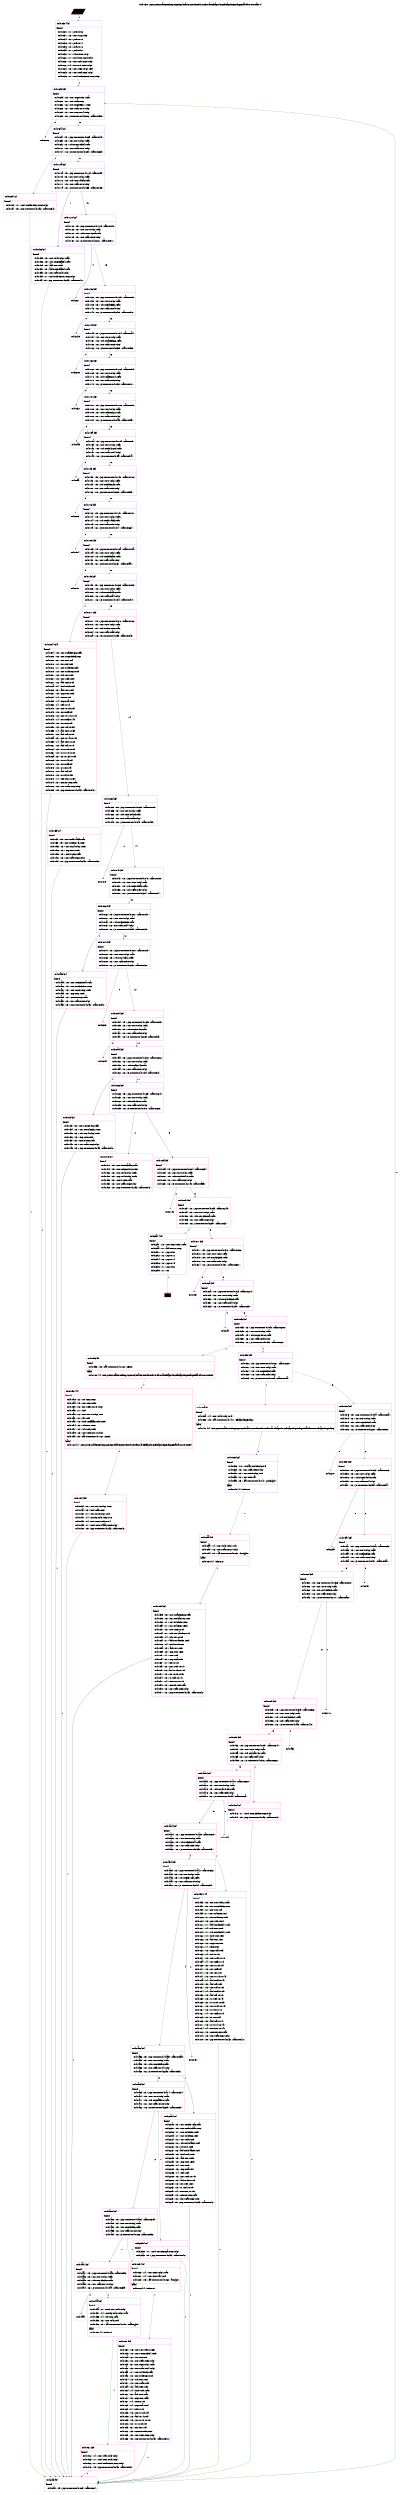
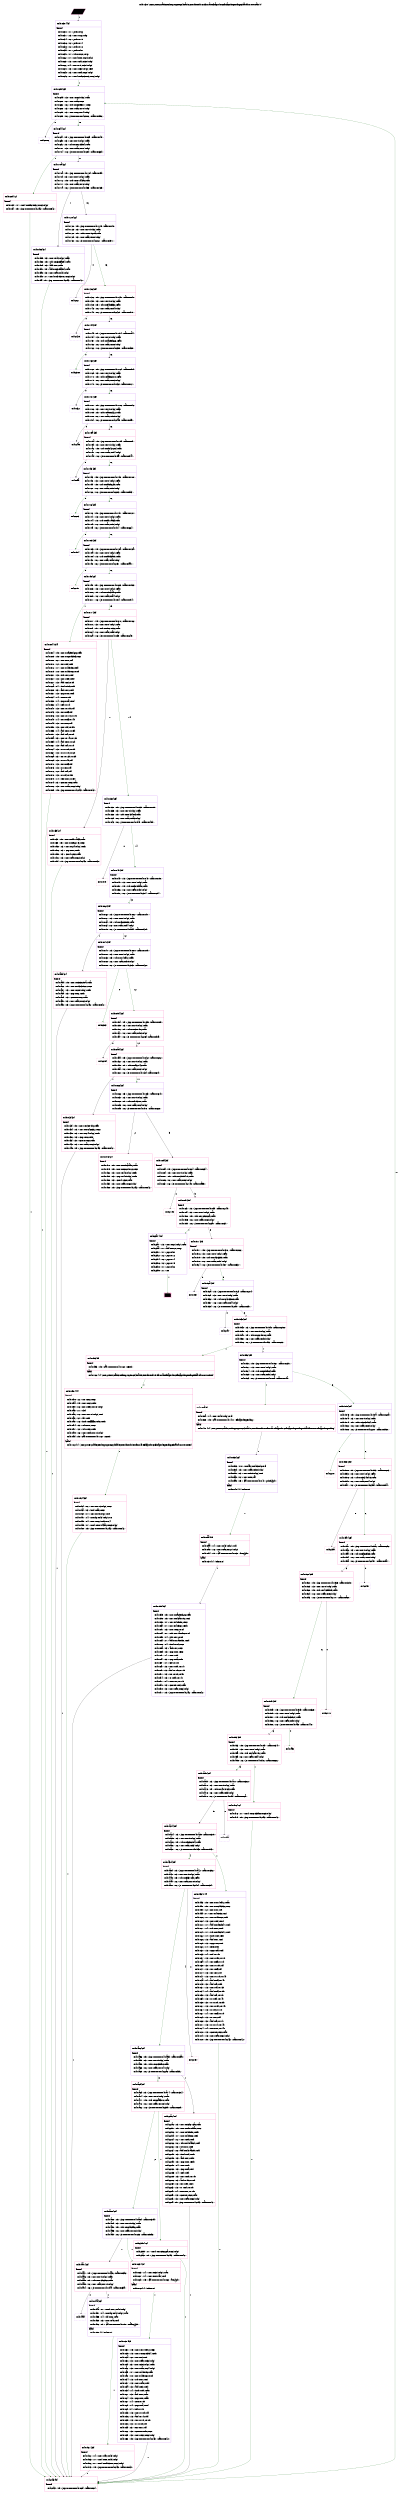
none -> (104, 735)
